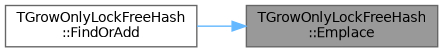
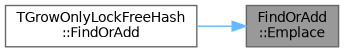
(342, 26) -> (292, 26)
